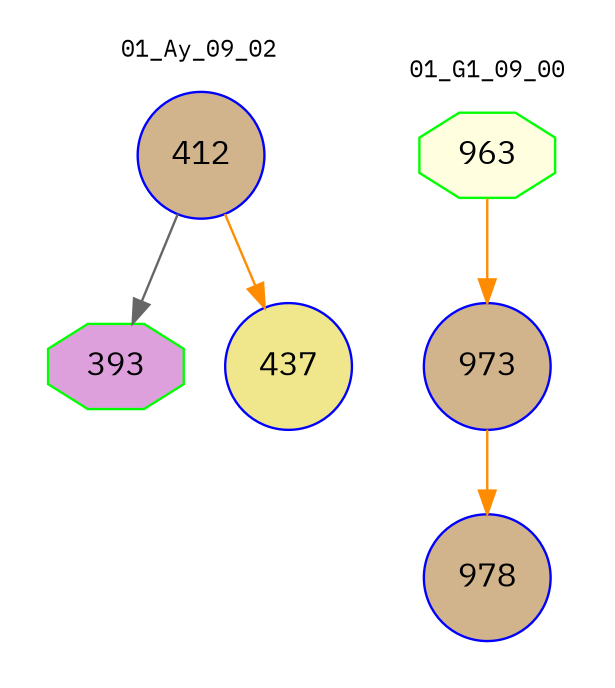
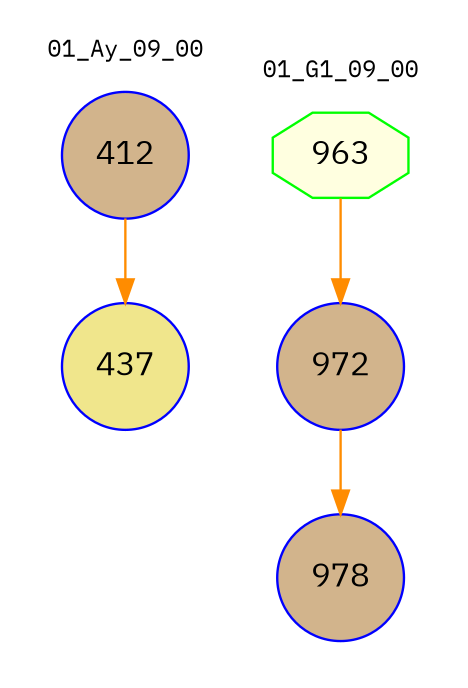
(200, 51) -> (127, 51)
(116, 366) -> none
(487, 366) -> (341, 366)
